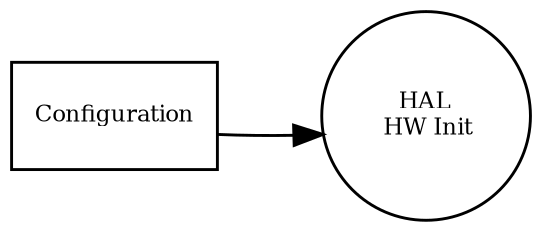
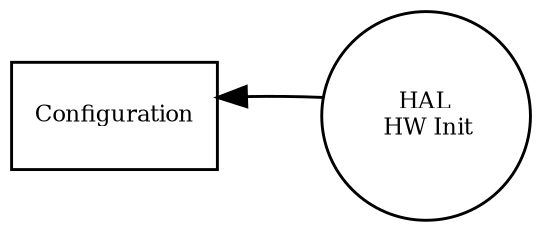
(256, 135) -> (285, 96)
